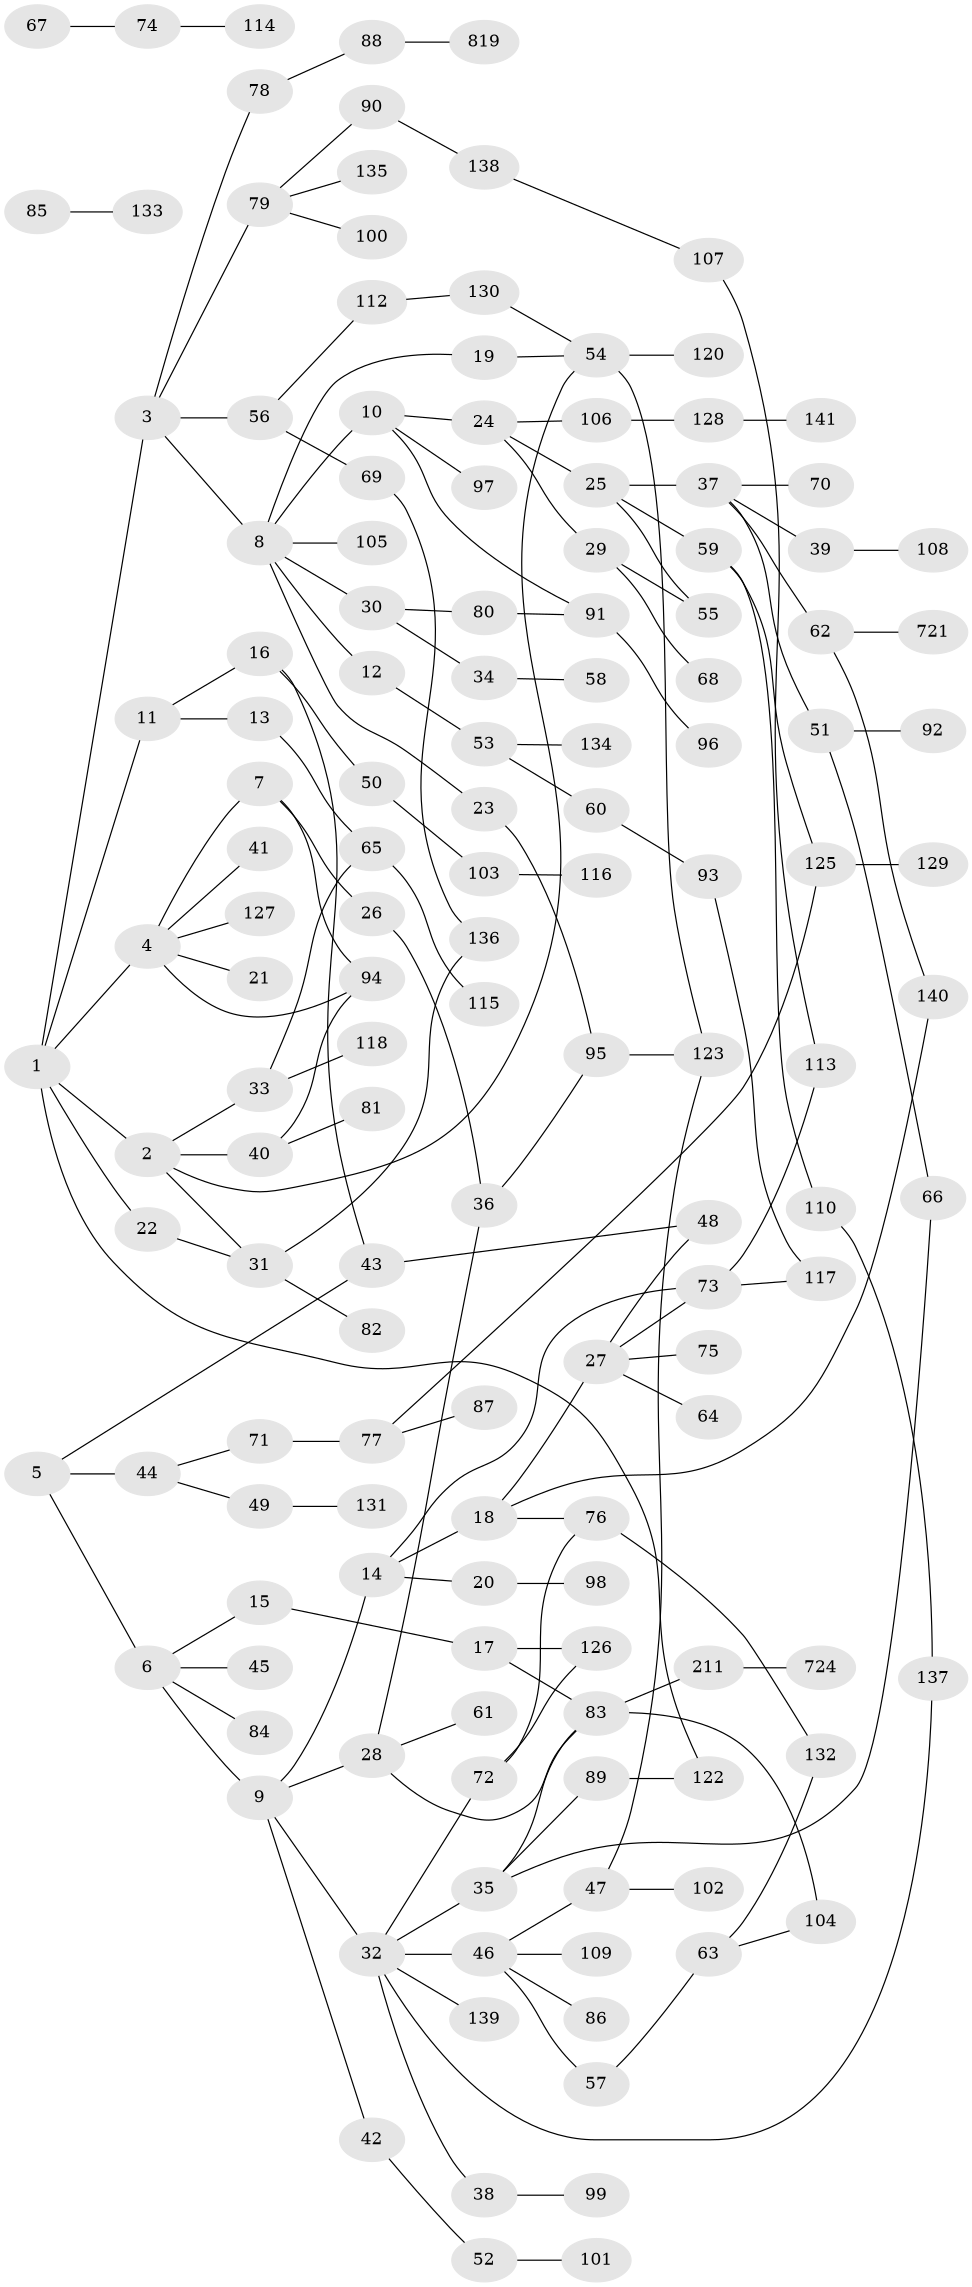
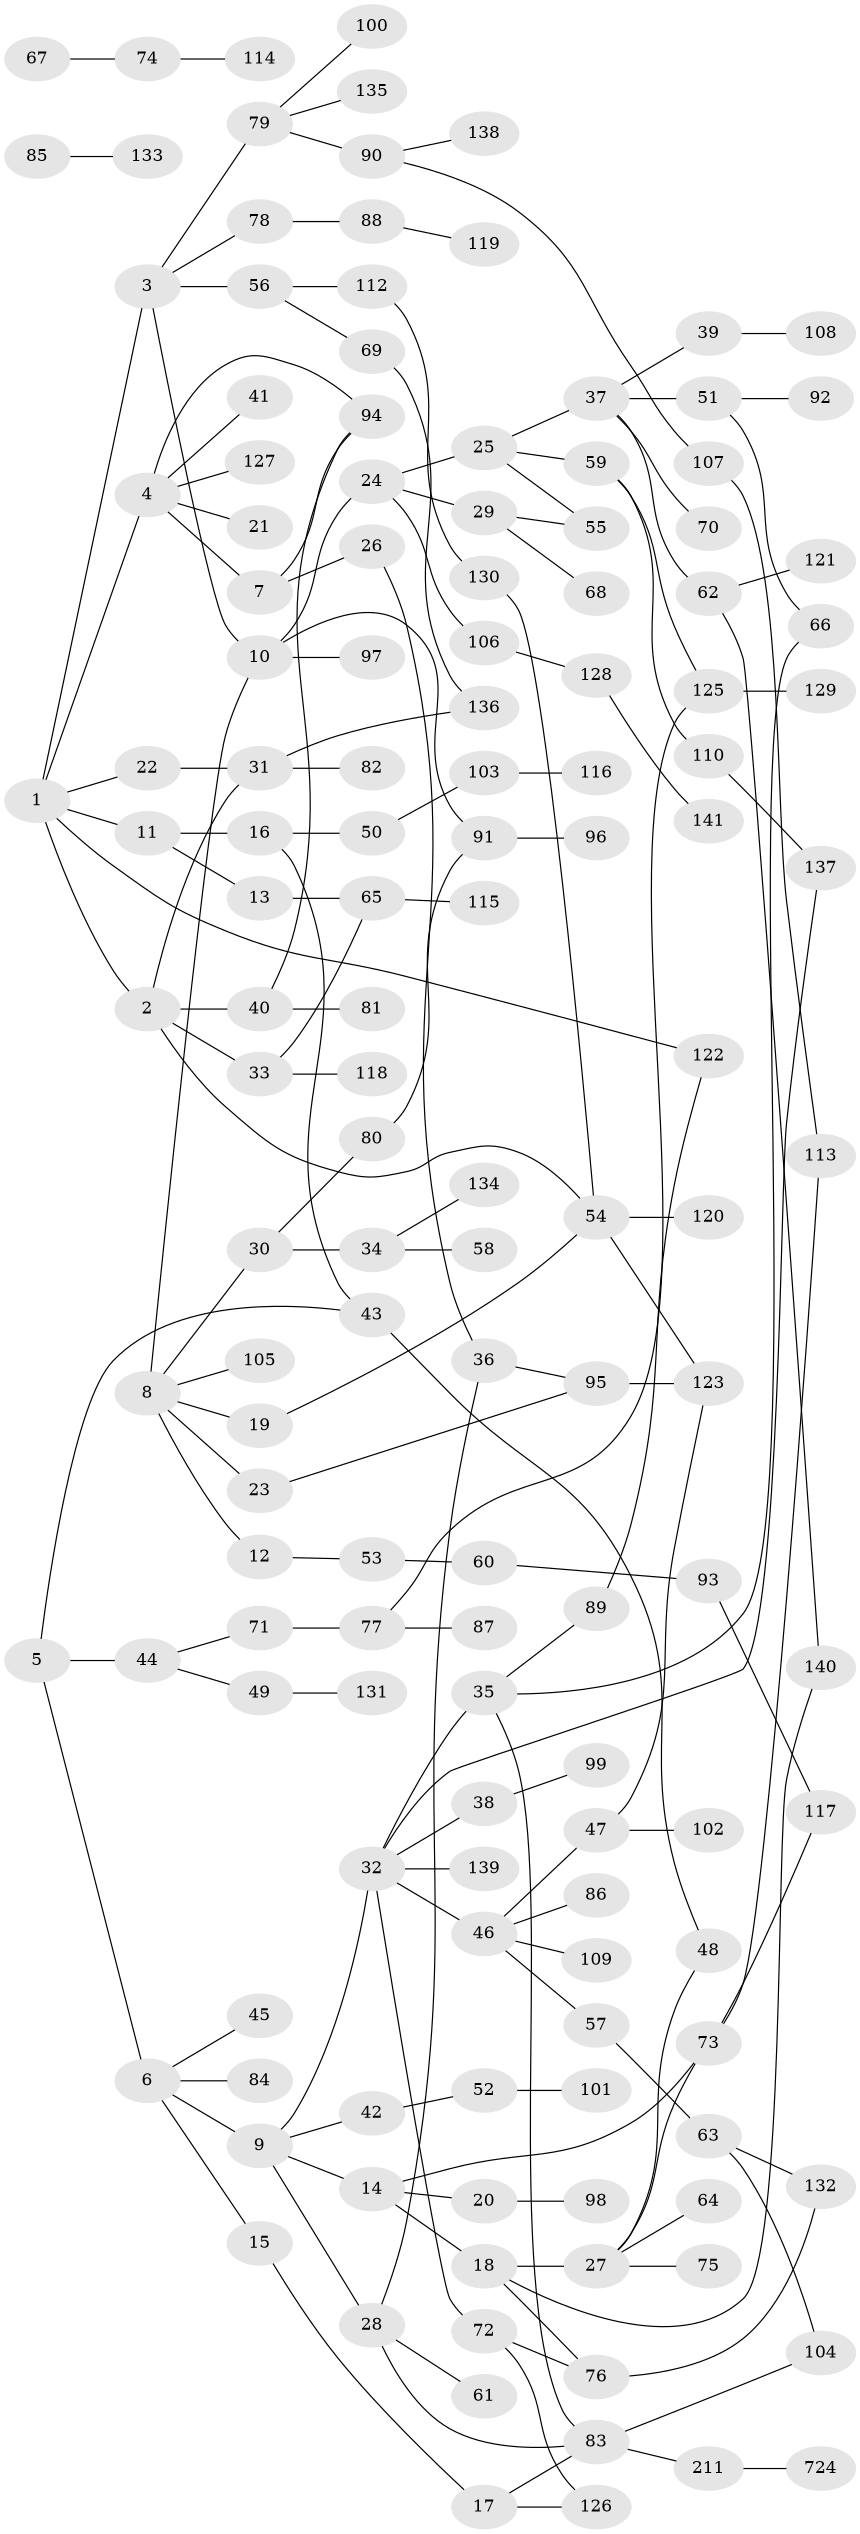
(484, 42) -> (484, 244)
(597, 214) -> (575, 271)
(204, 480) -> (191, 495)
(933, 632) -> (821, 561)
(539, 745) -> (428, 1218)
